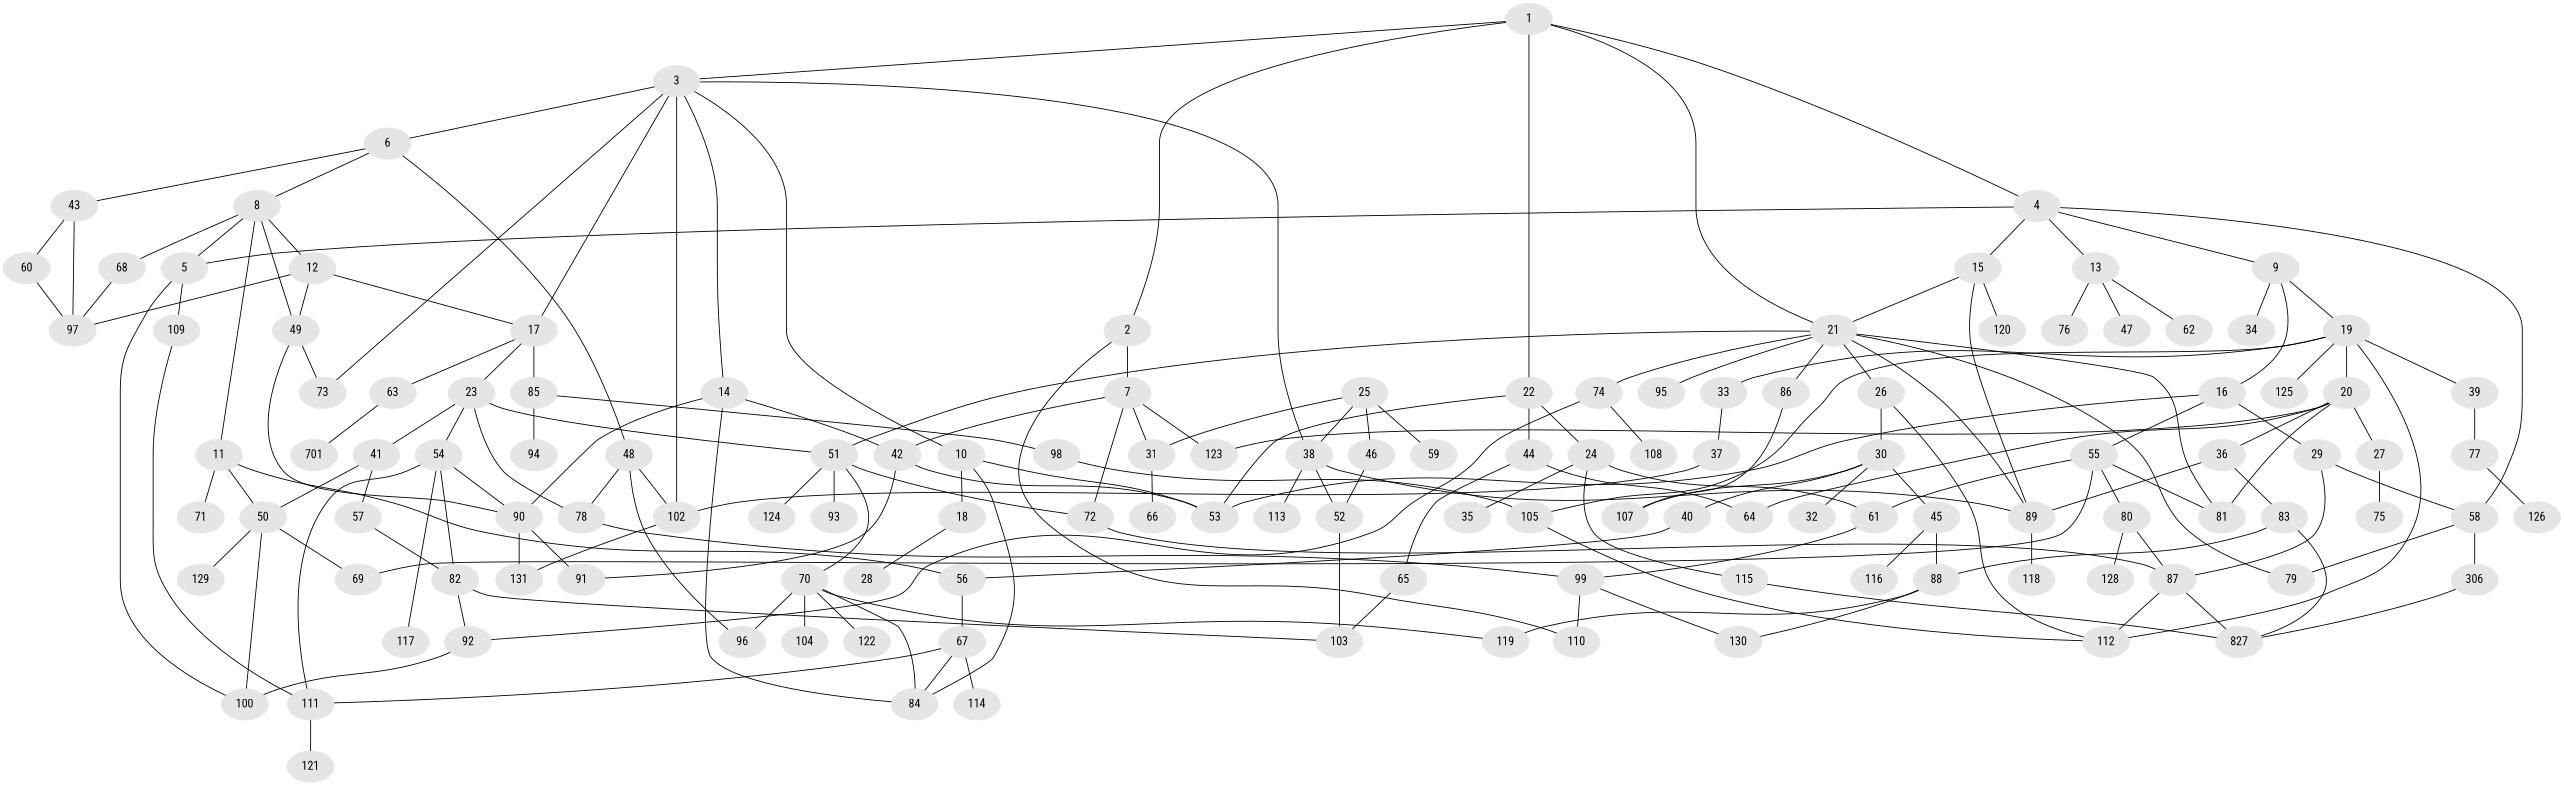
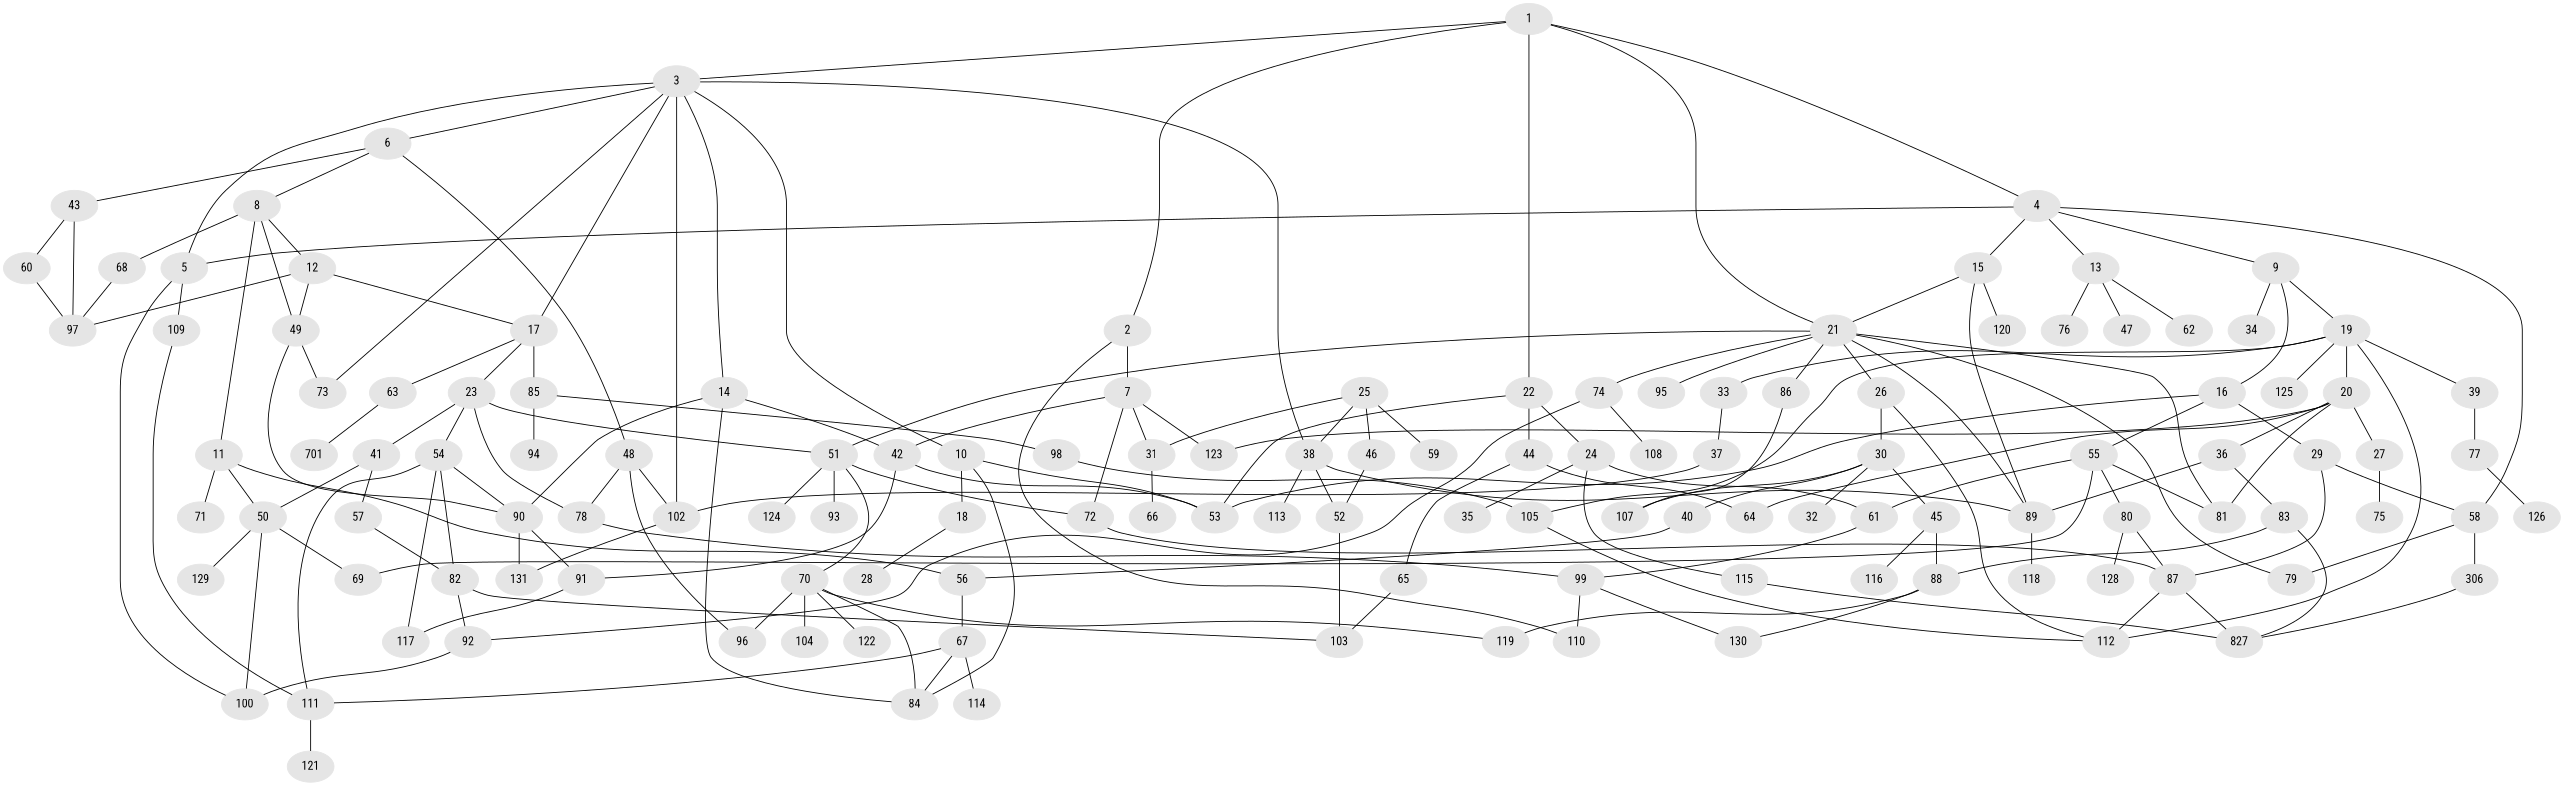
(221, 237) -> (395, 118)
none -> (494, 611)
